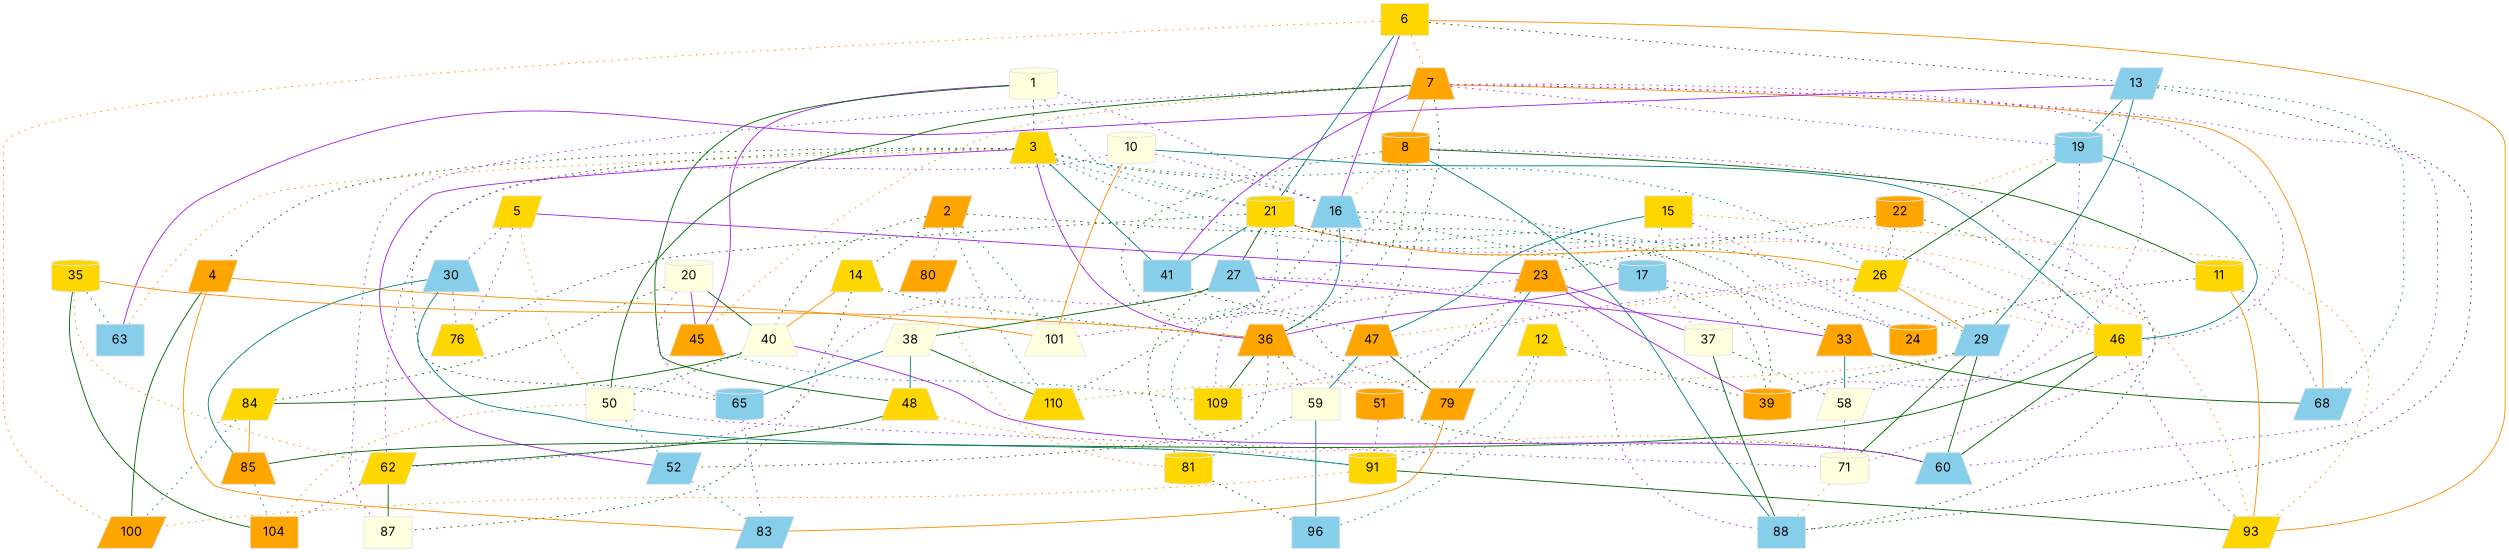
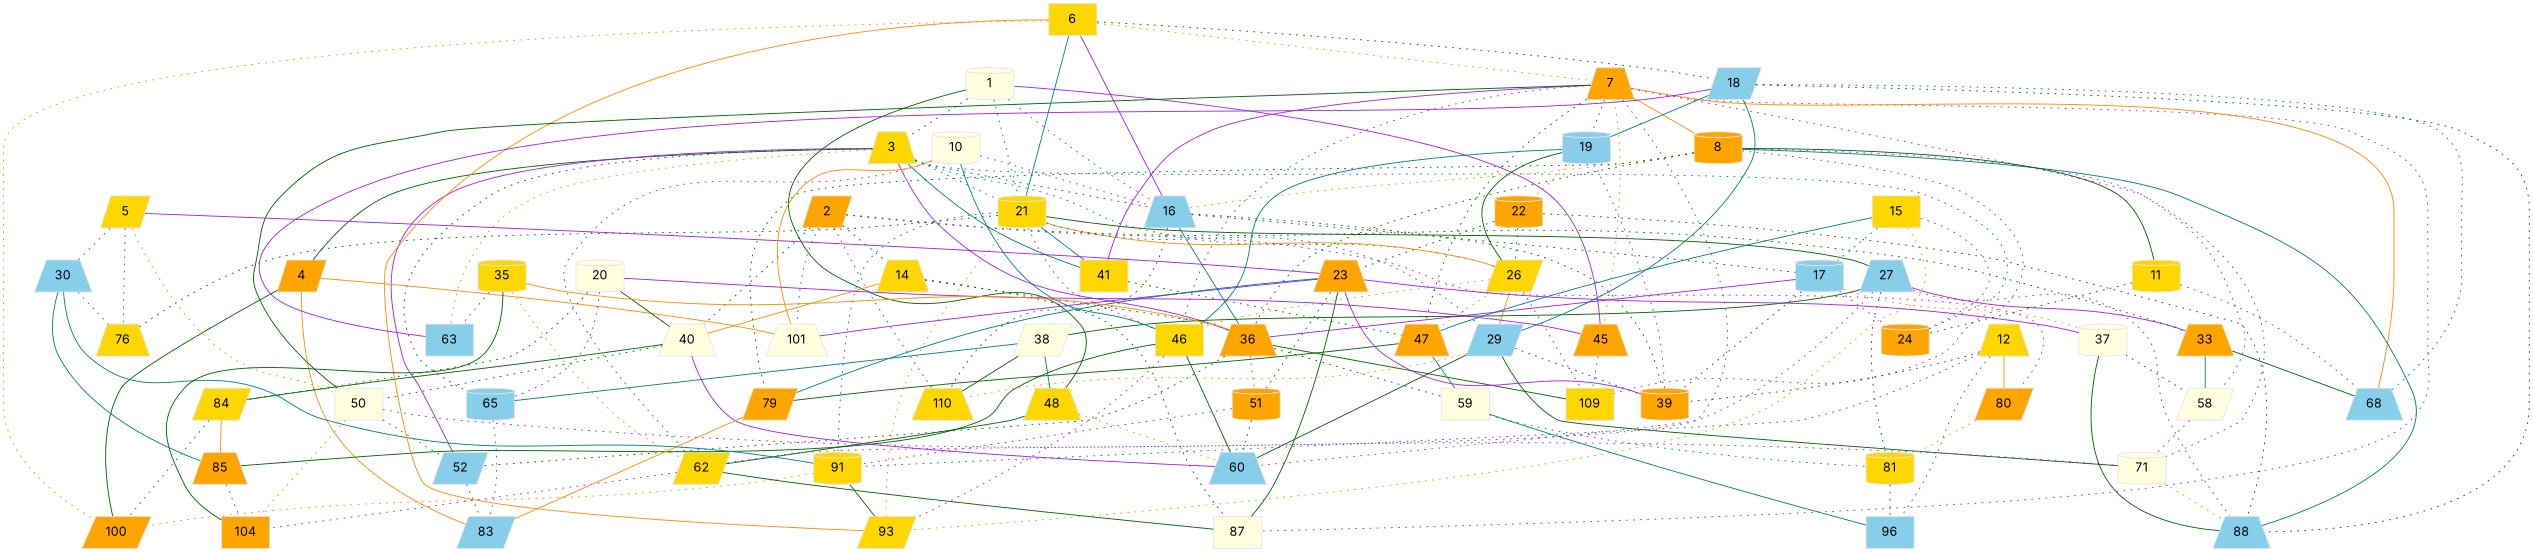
(2137, 84) -> (1734, 84)
(1753, 116) -> (1598, 116)
(609, 157) -> (506, 170)
(1167, 276) -> (1104, 276)
(1298, 308) -> (1019, 311)
none -> (2004, 372)
(2258, 396) -> none
(2323, 404) -> (2374, 404)
none -> (1306, 409)
(1781, 532) -> (2242, 532)
